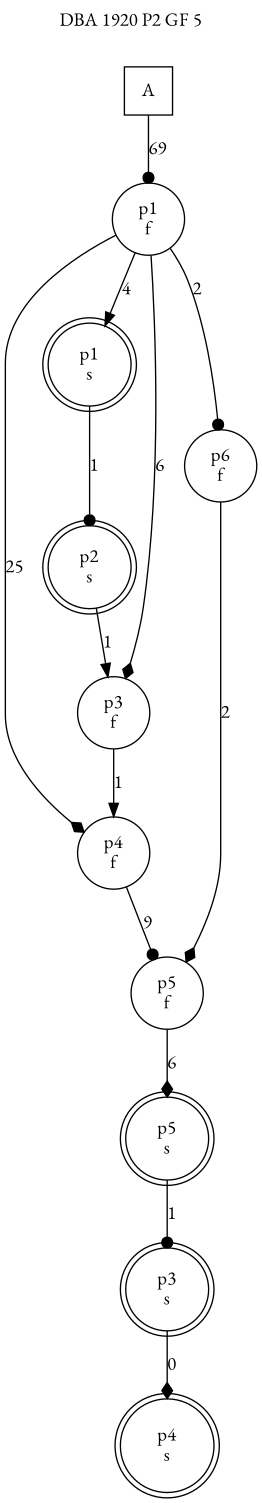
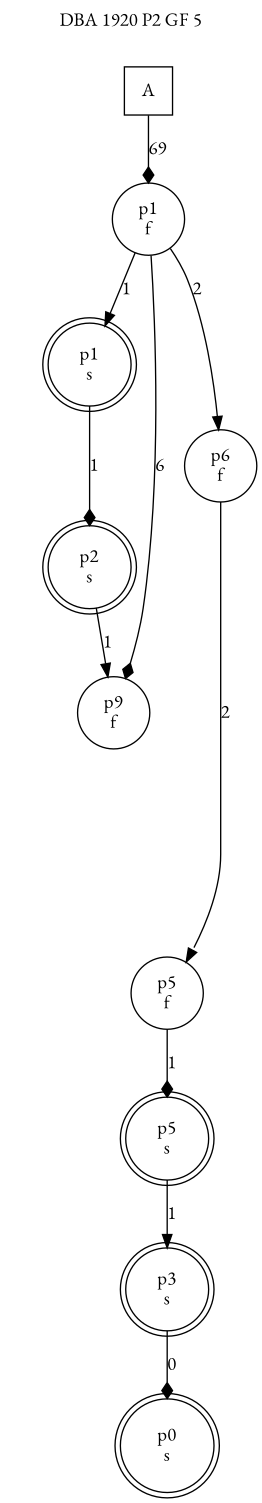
(148, 144) -> (148, 144)
(126, 289) -> (126, 289)
(203, 331) -> (203, 331)
(90, 460) -> (90, 460)
(114, 713) -> (114, 713)
(221, 727) -> (221, 727)
(114, 853) -> none
(172, 1063) -> (172, 1063)
(167, 1209) -> (167, 1209)
(167, 1446) -> (167, 1446)
